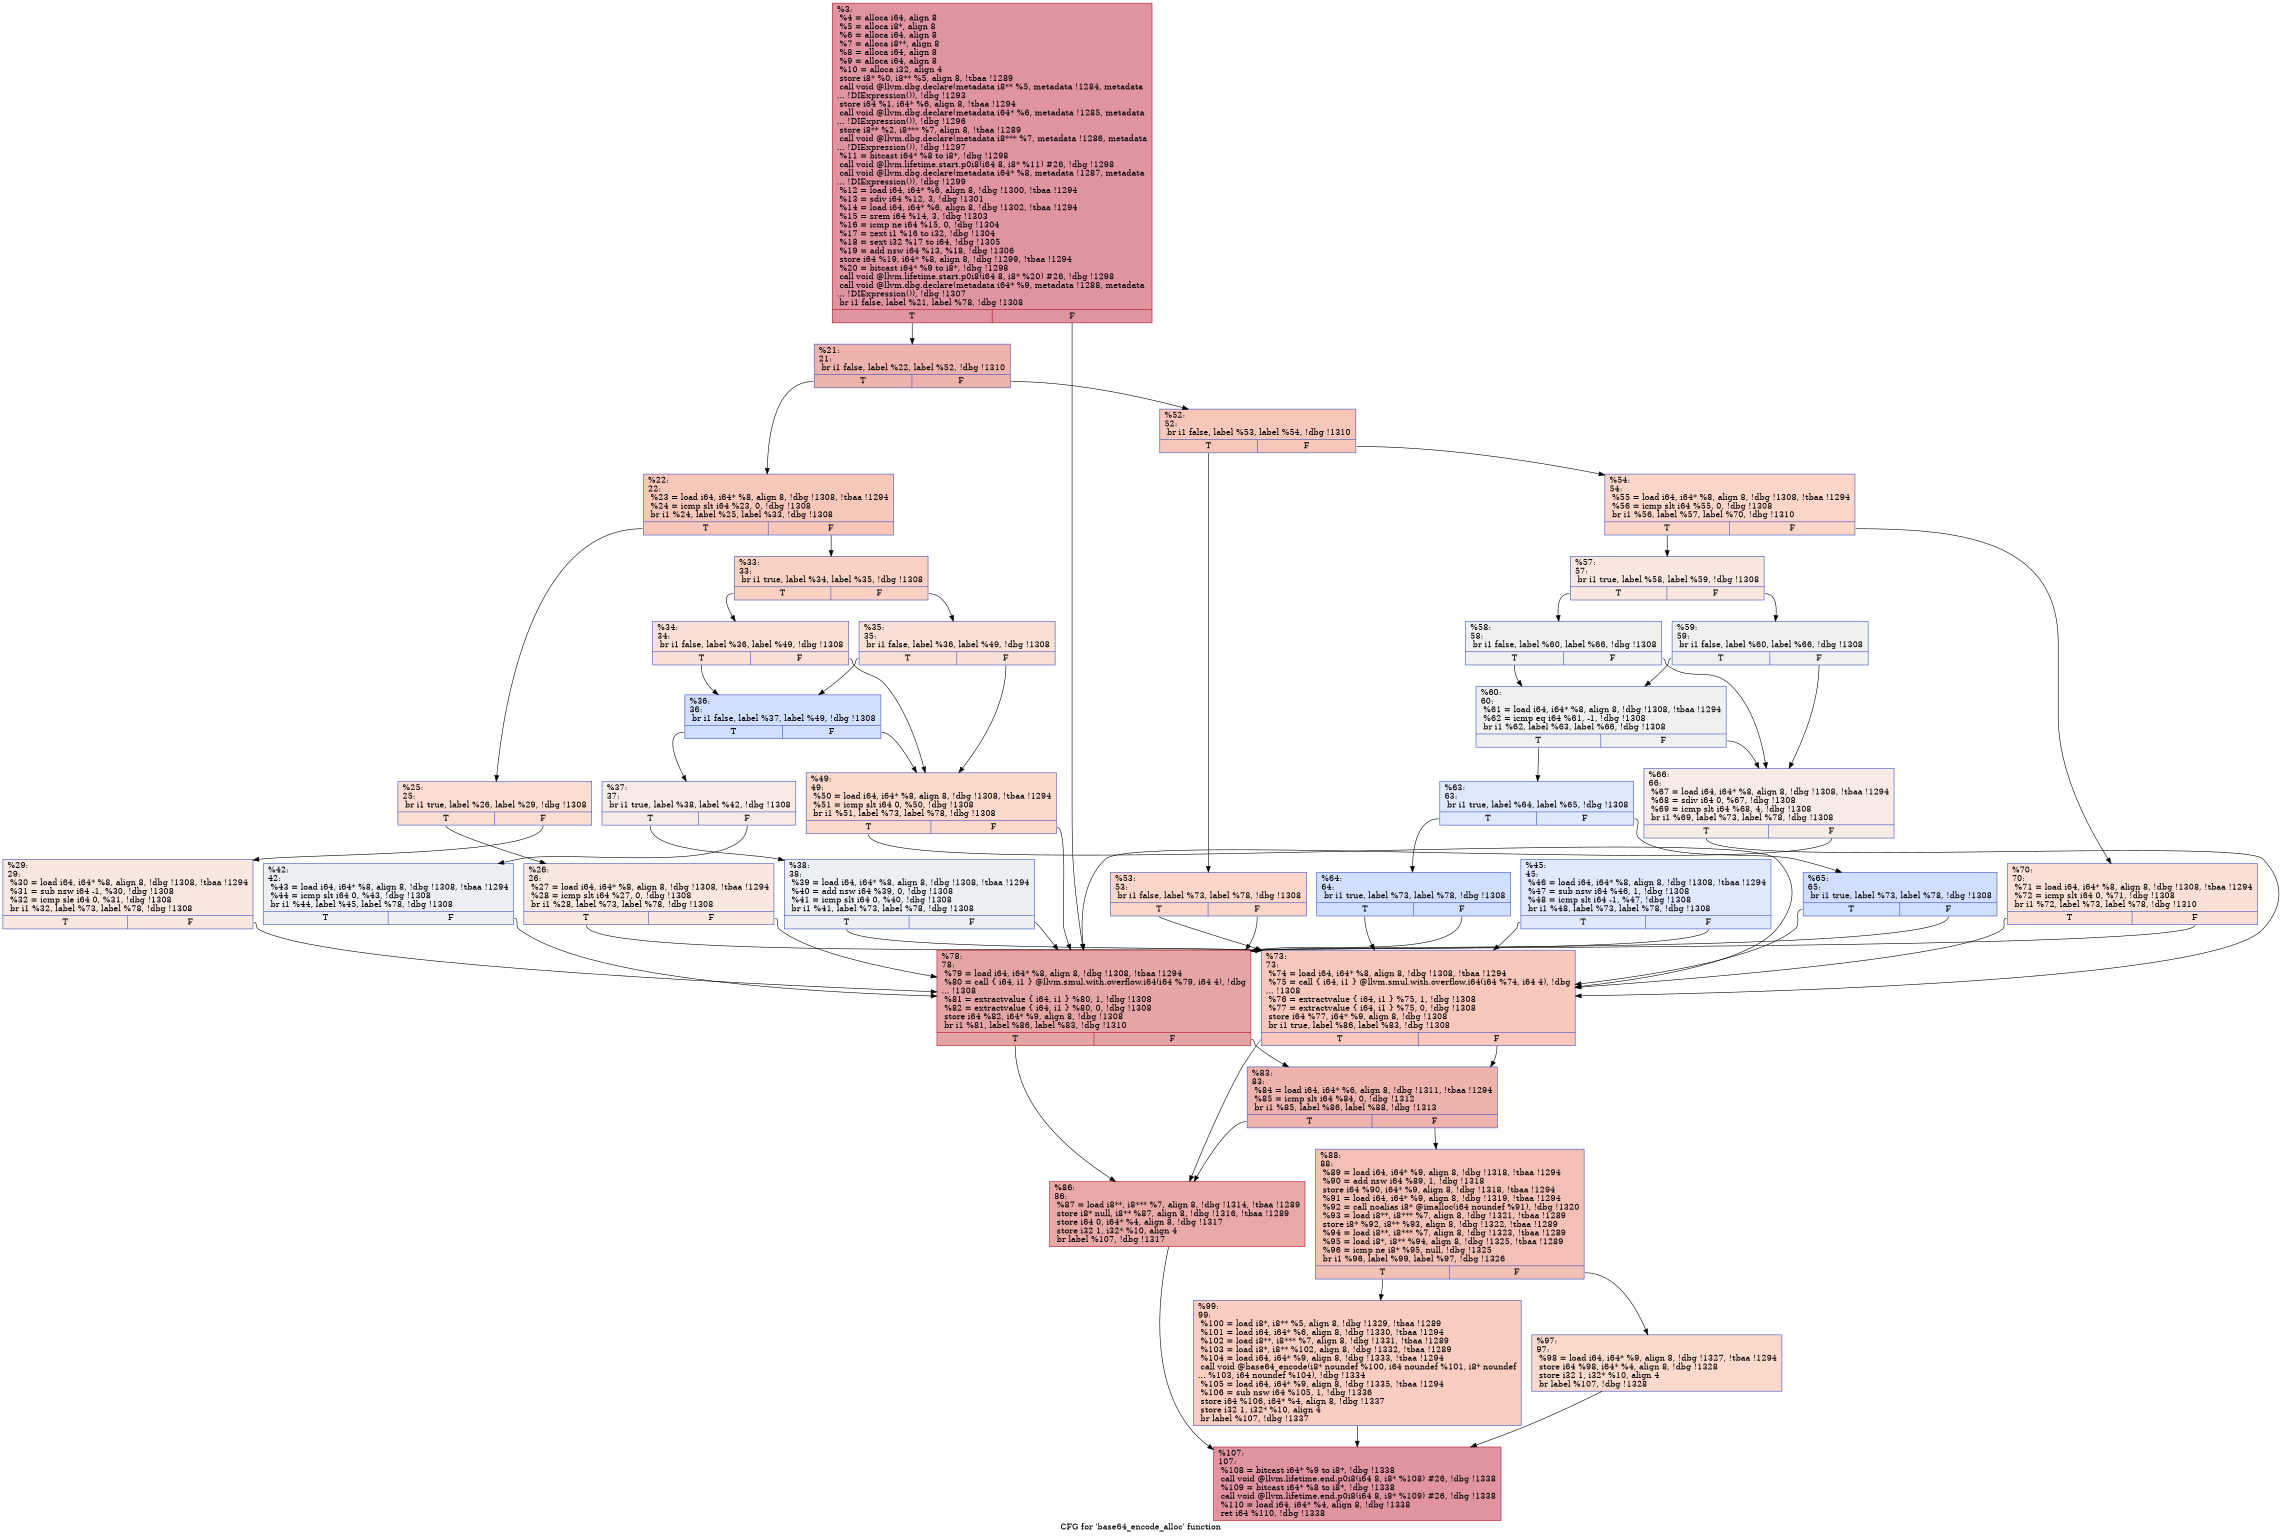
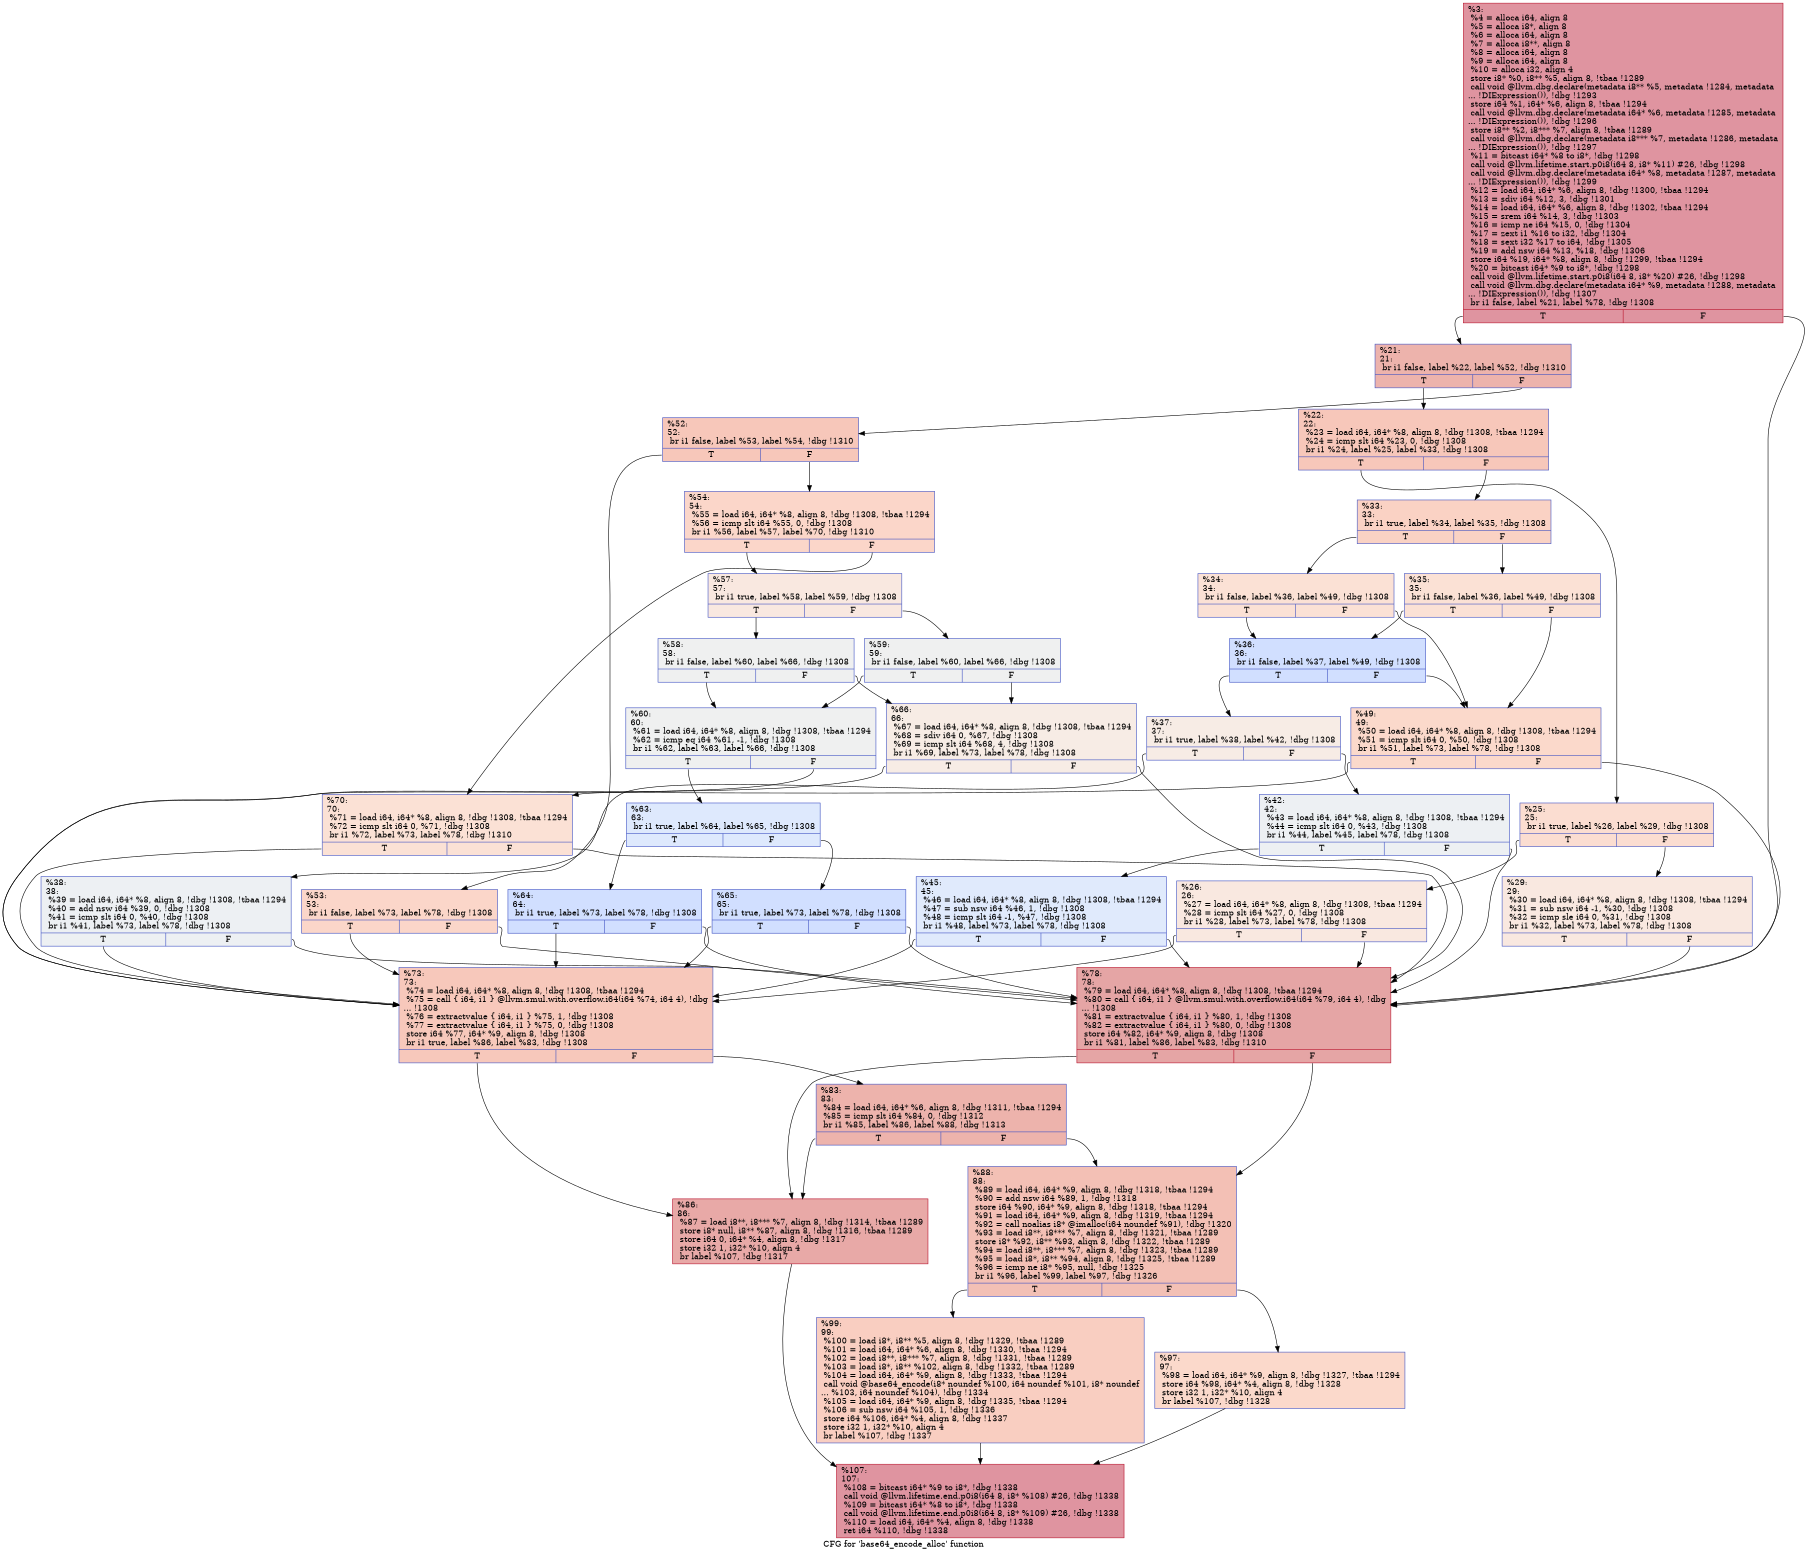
(1745, 748) -> (698, 790)
none -> (1192, 857)
(1266, 1053) -> (1291, 1126)
